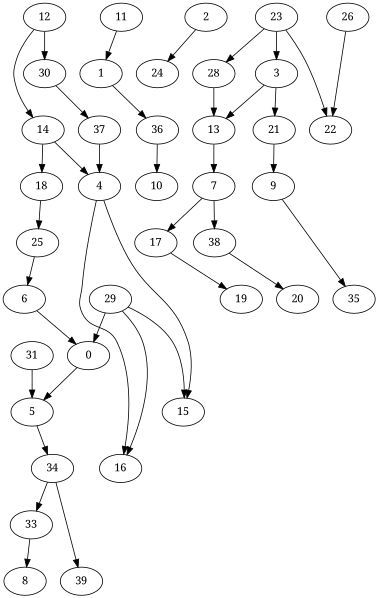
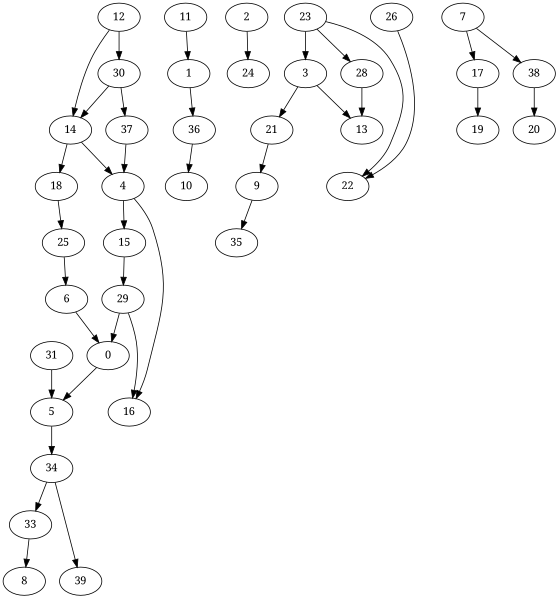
none -> (97, 99)
(214, 154) -> none
(170, 339) -> (124, 267)
